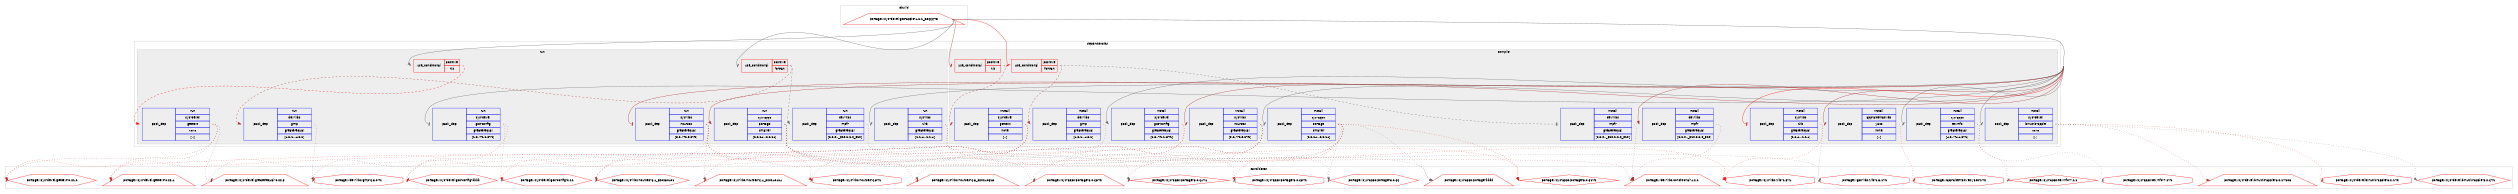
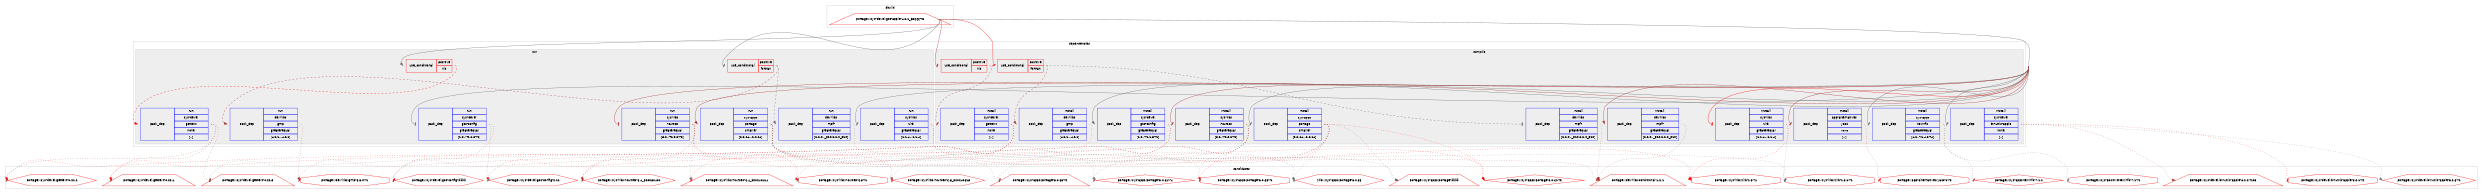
(255, 180) -> (248, 180)
(963, 180) -> (939, 180)
(1374, 180) -> (1339, 180)
(1865, 180) -> (1830, 180)
(2148, 180) -> (2113, 180)
